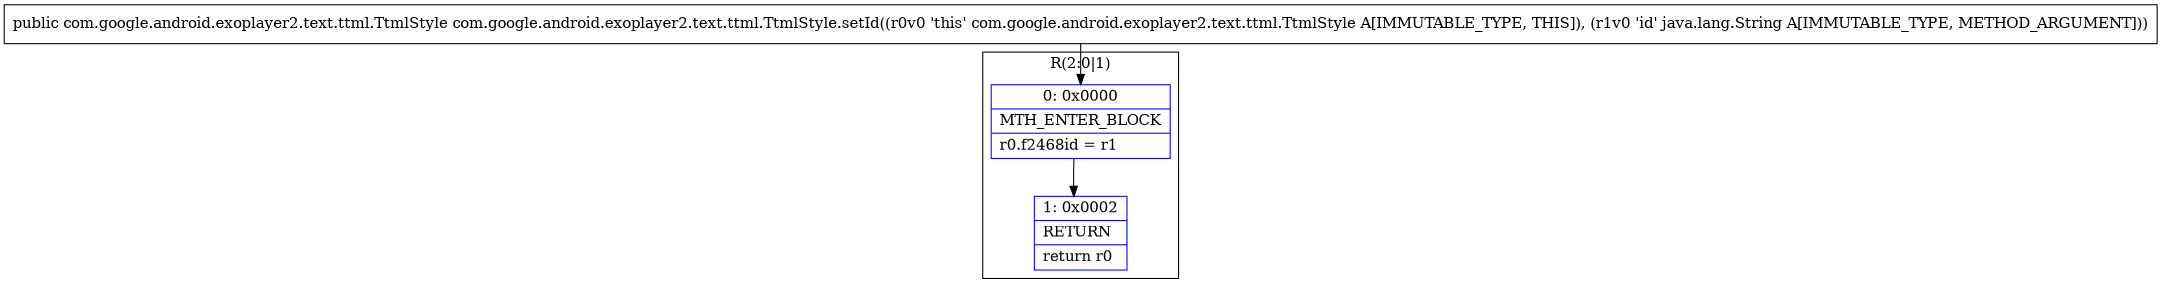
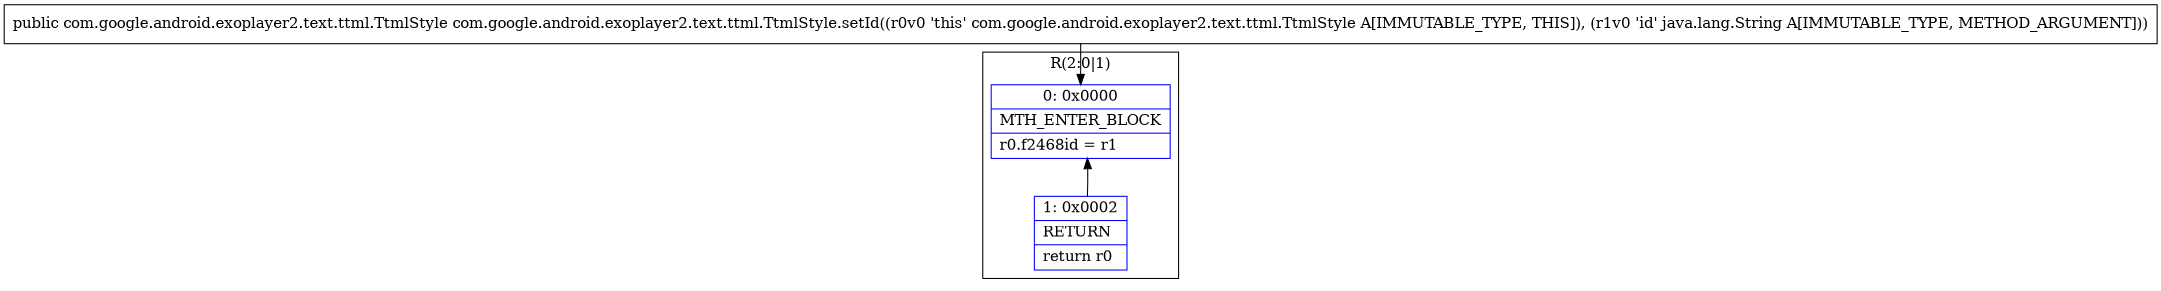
(1074, 172) -> (1088, 183)
